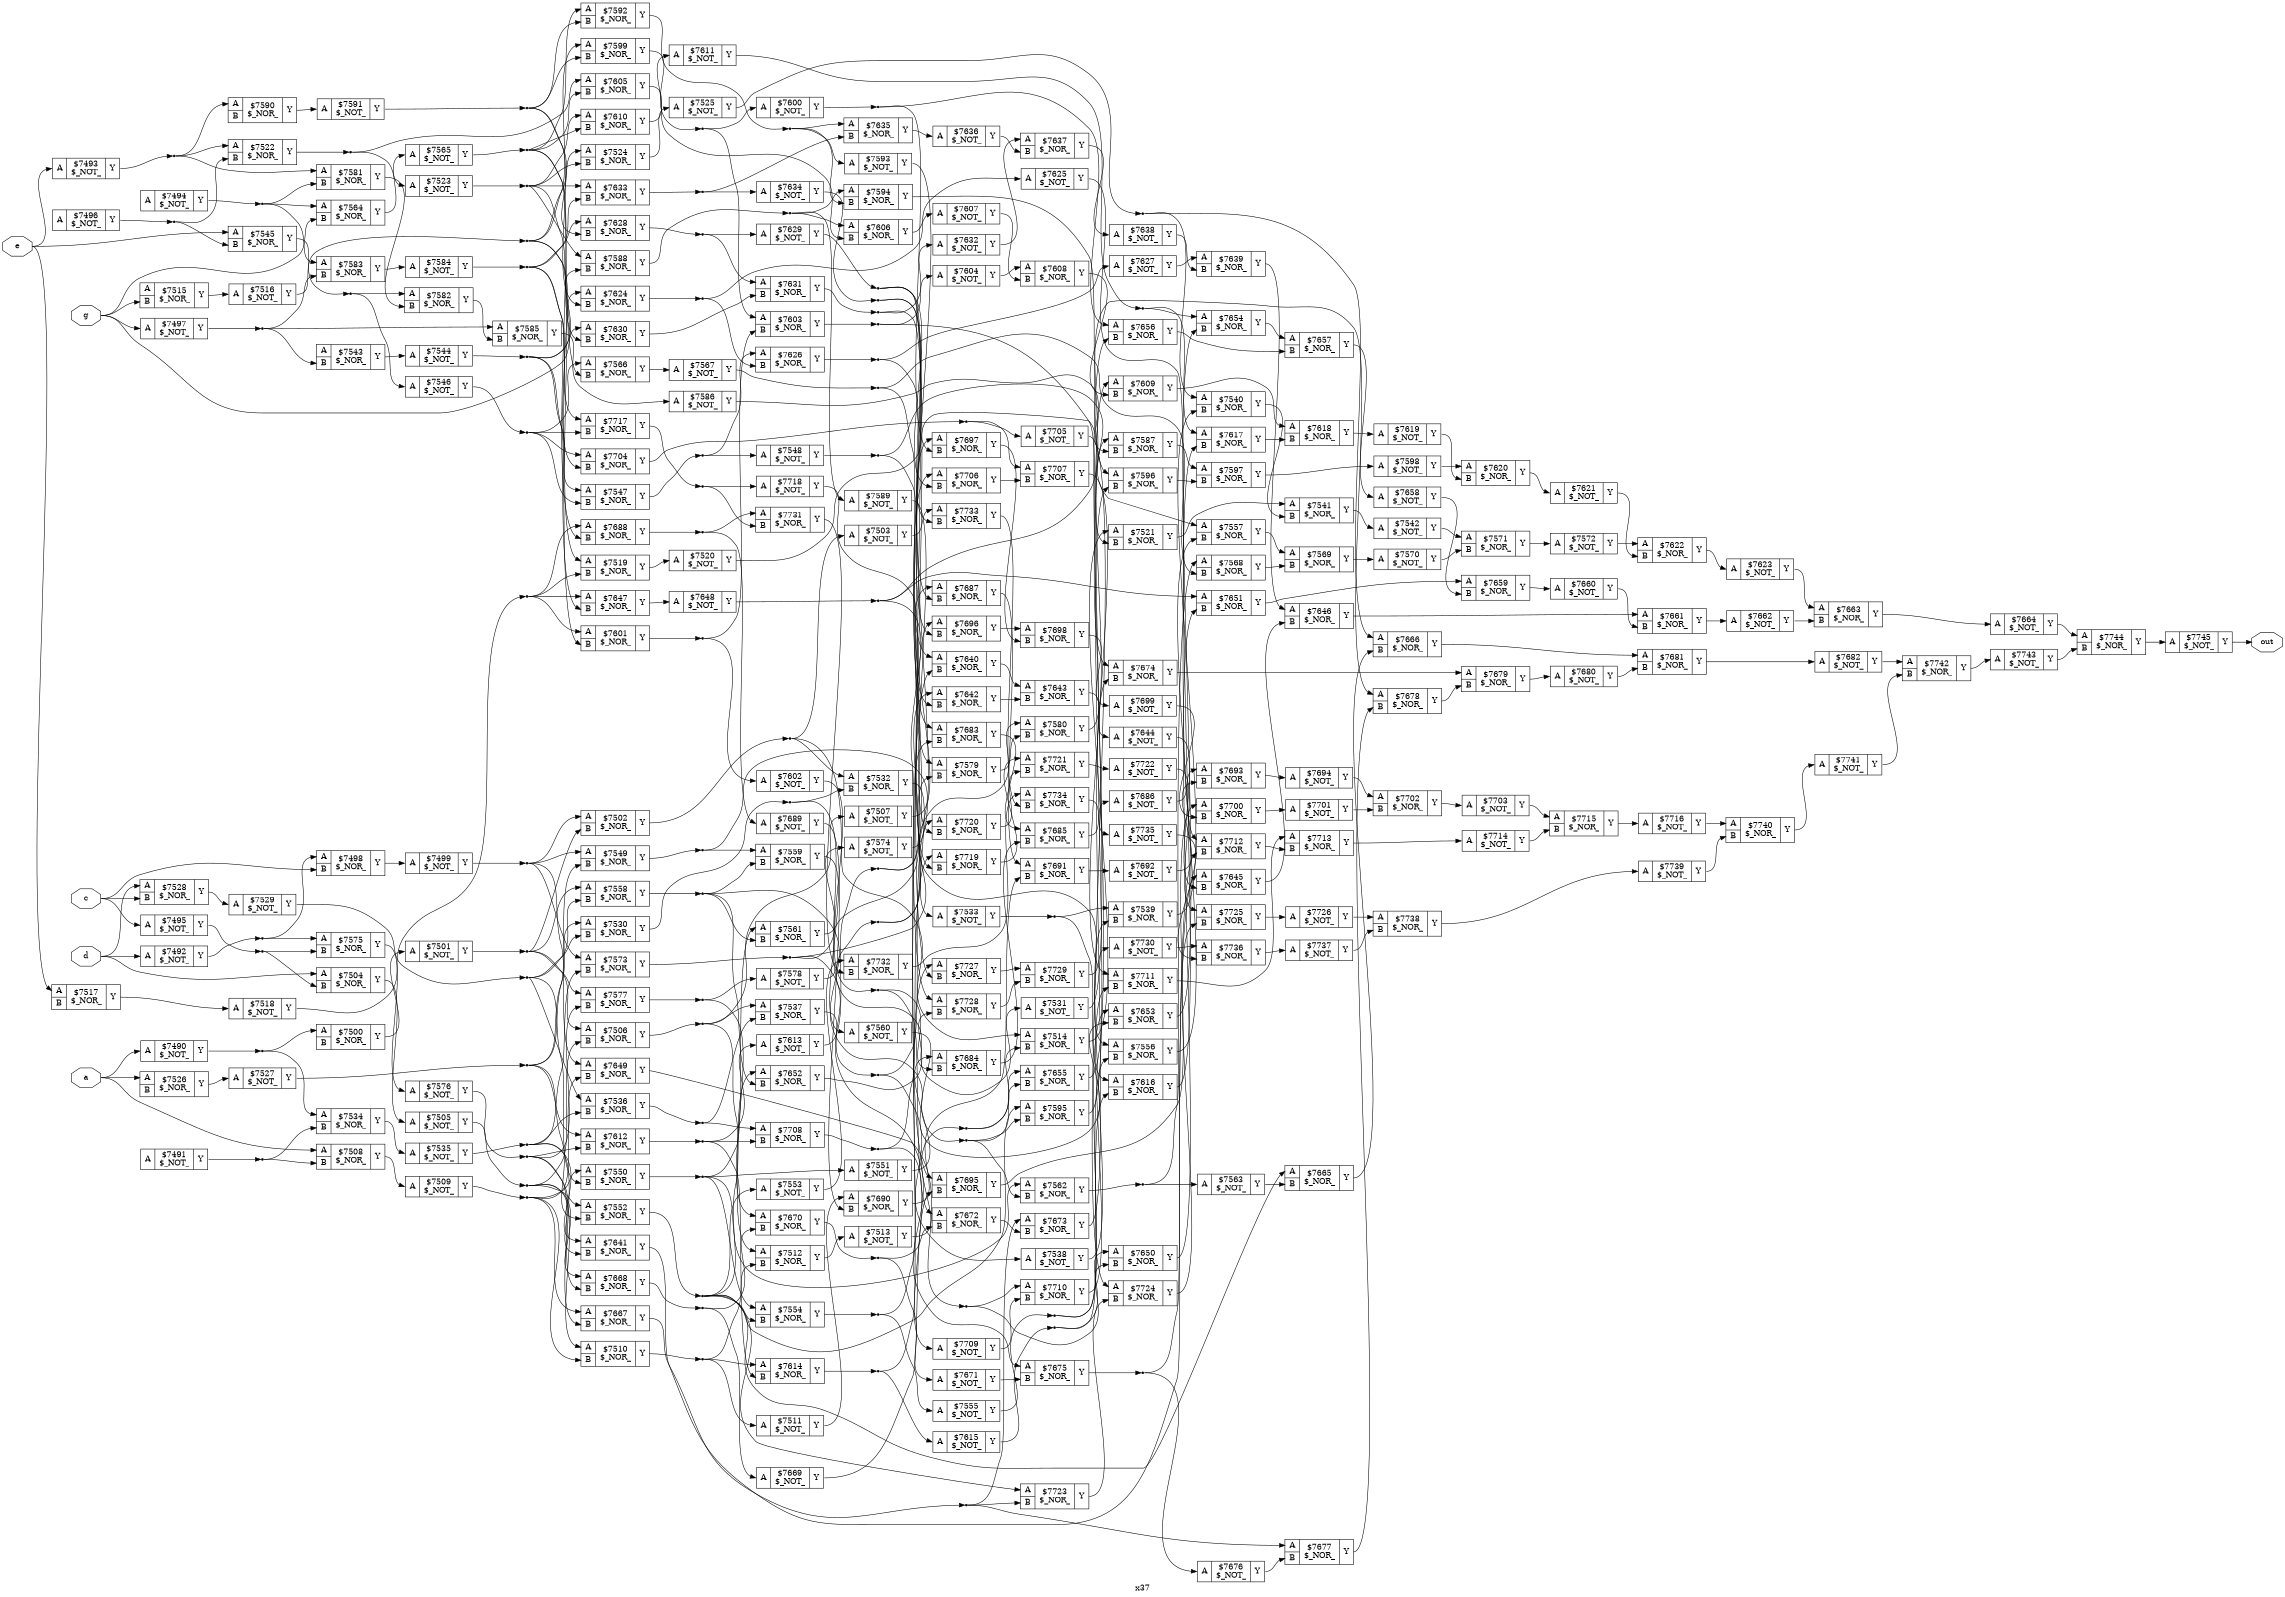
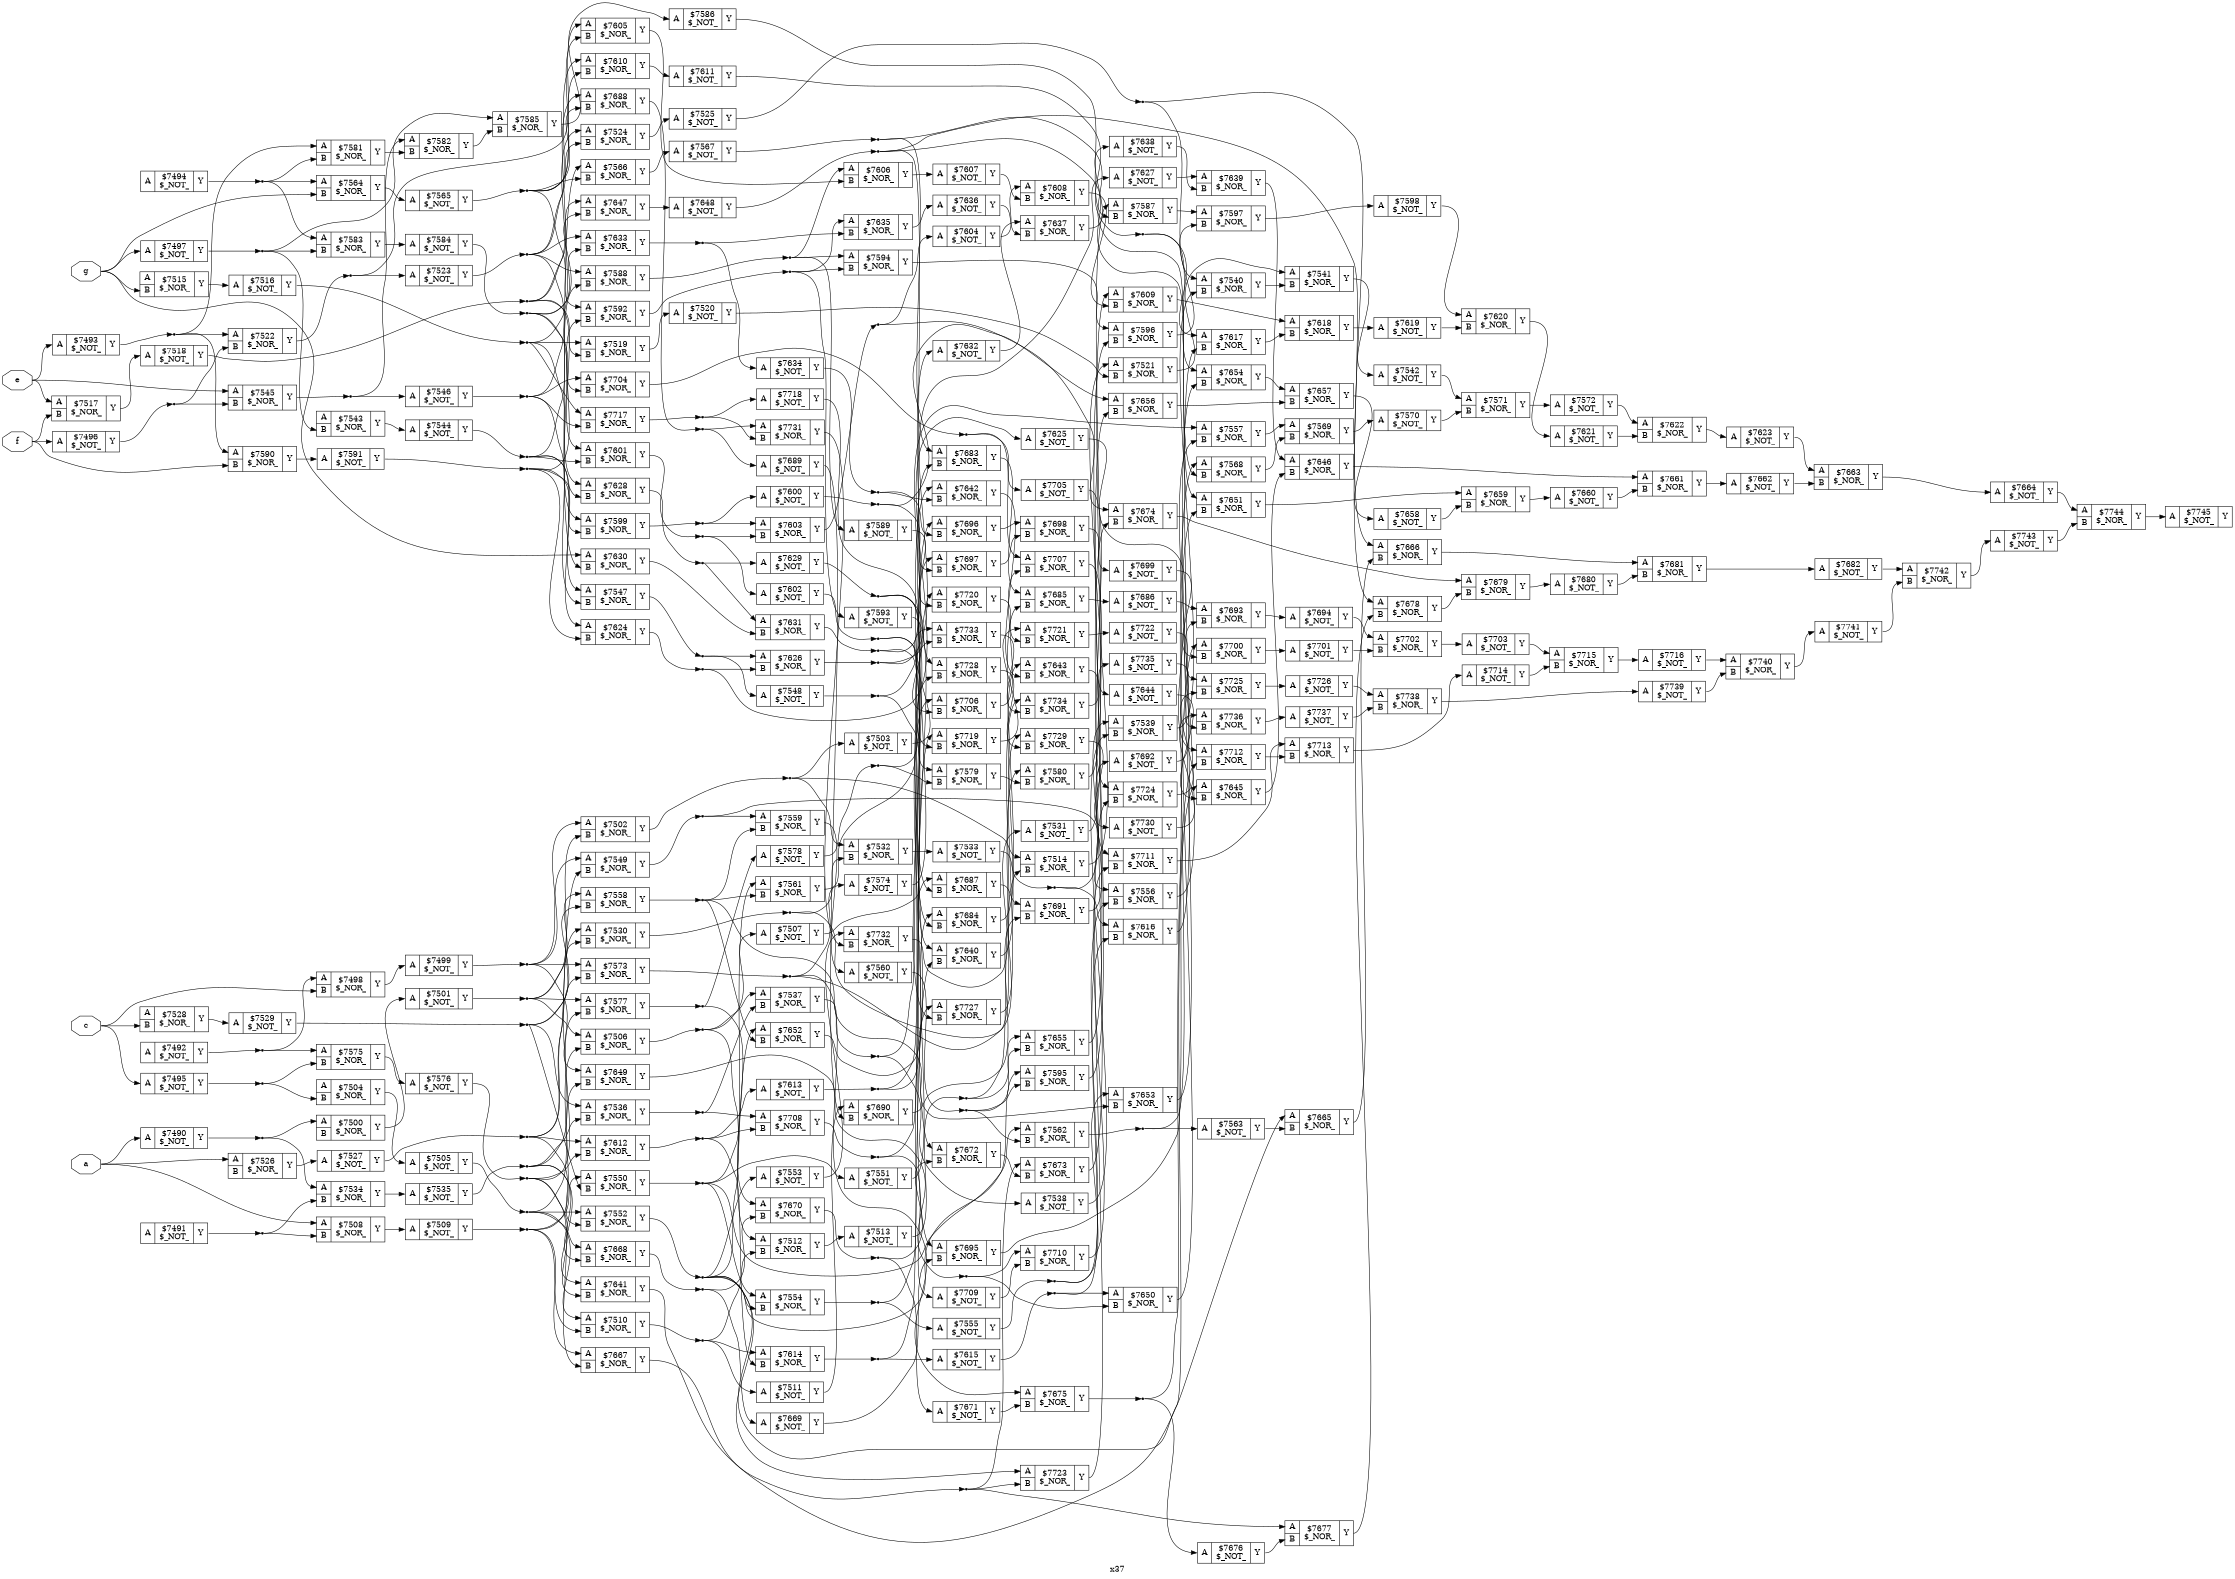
none -> (17, 442)
(2267, 642) -> none
(86, 956) -> none
